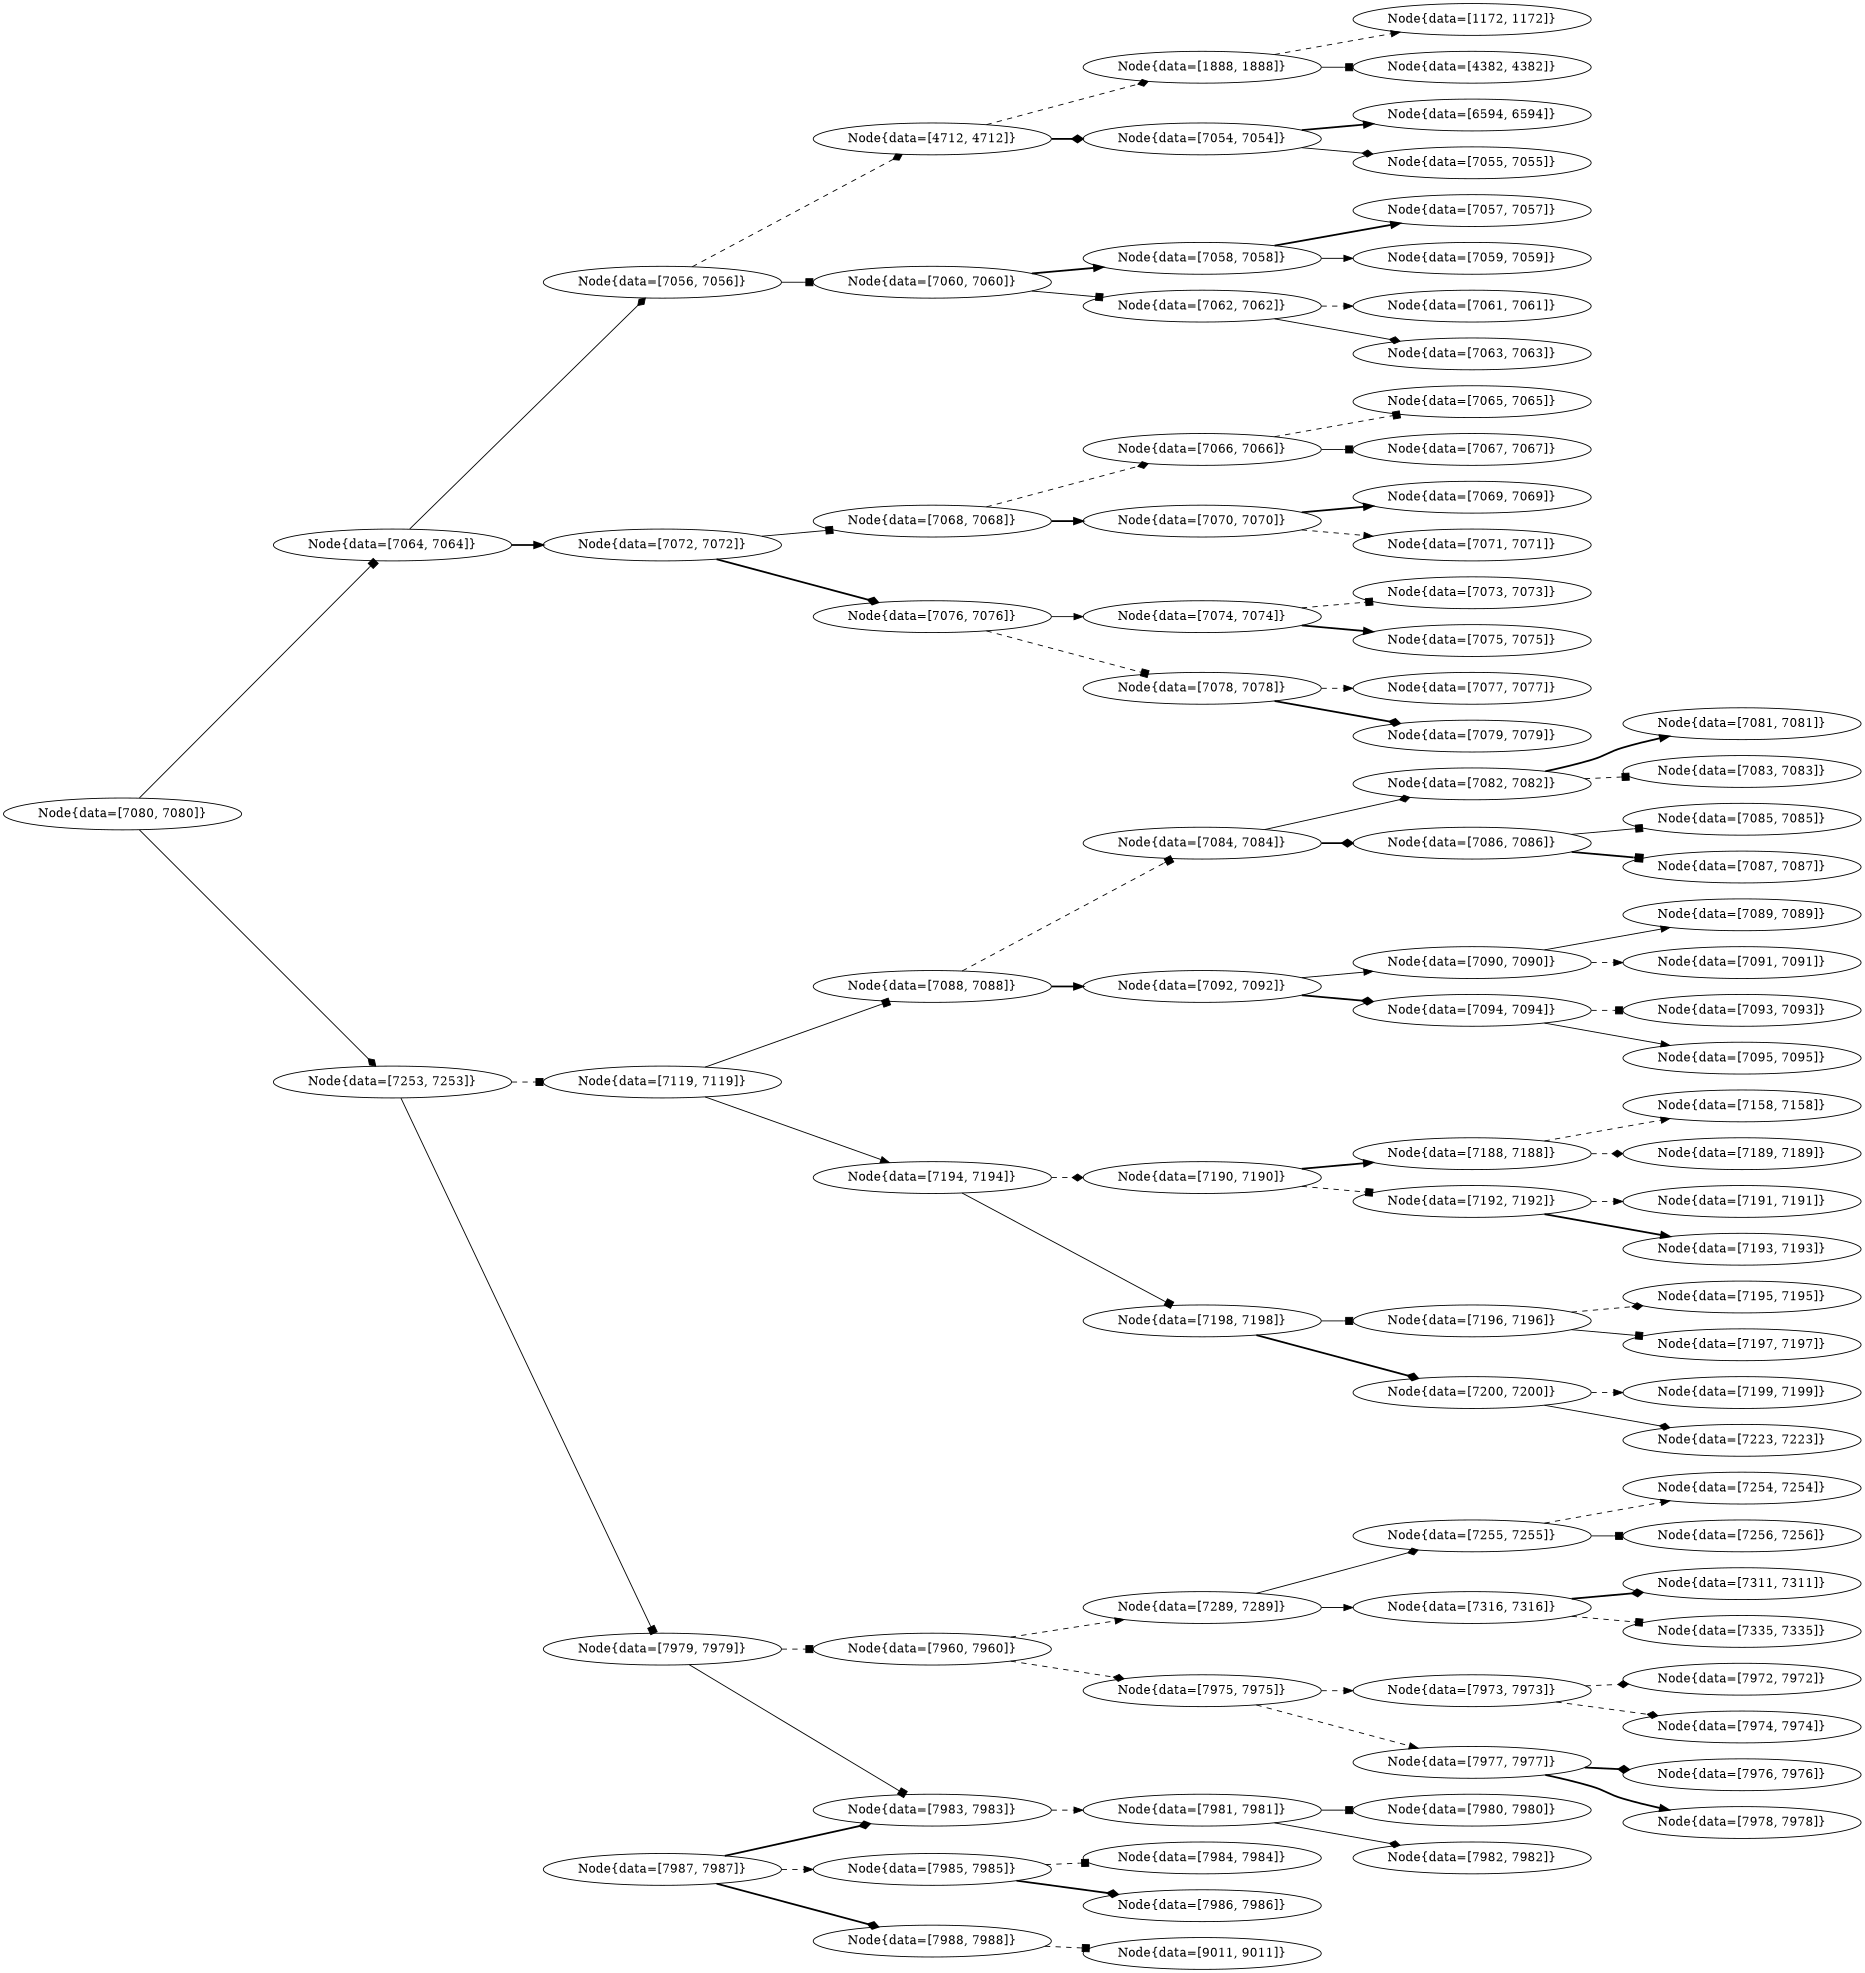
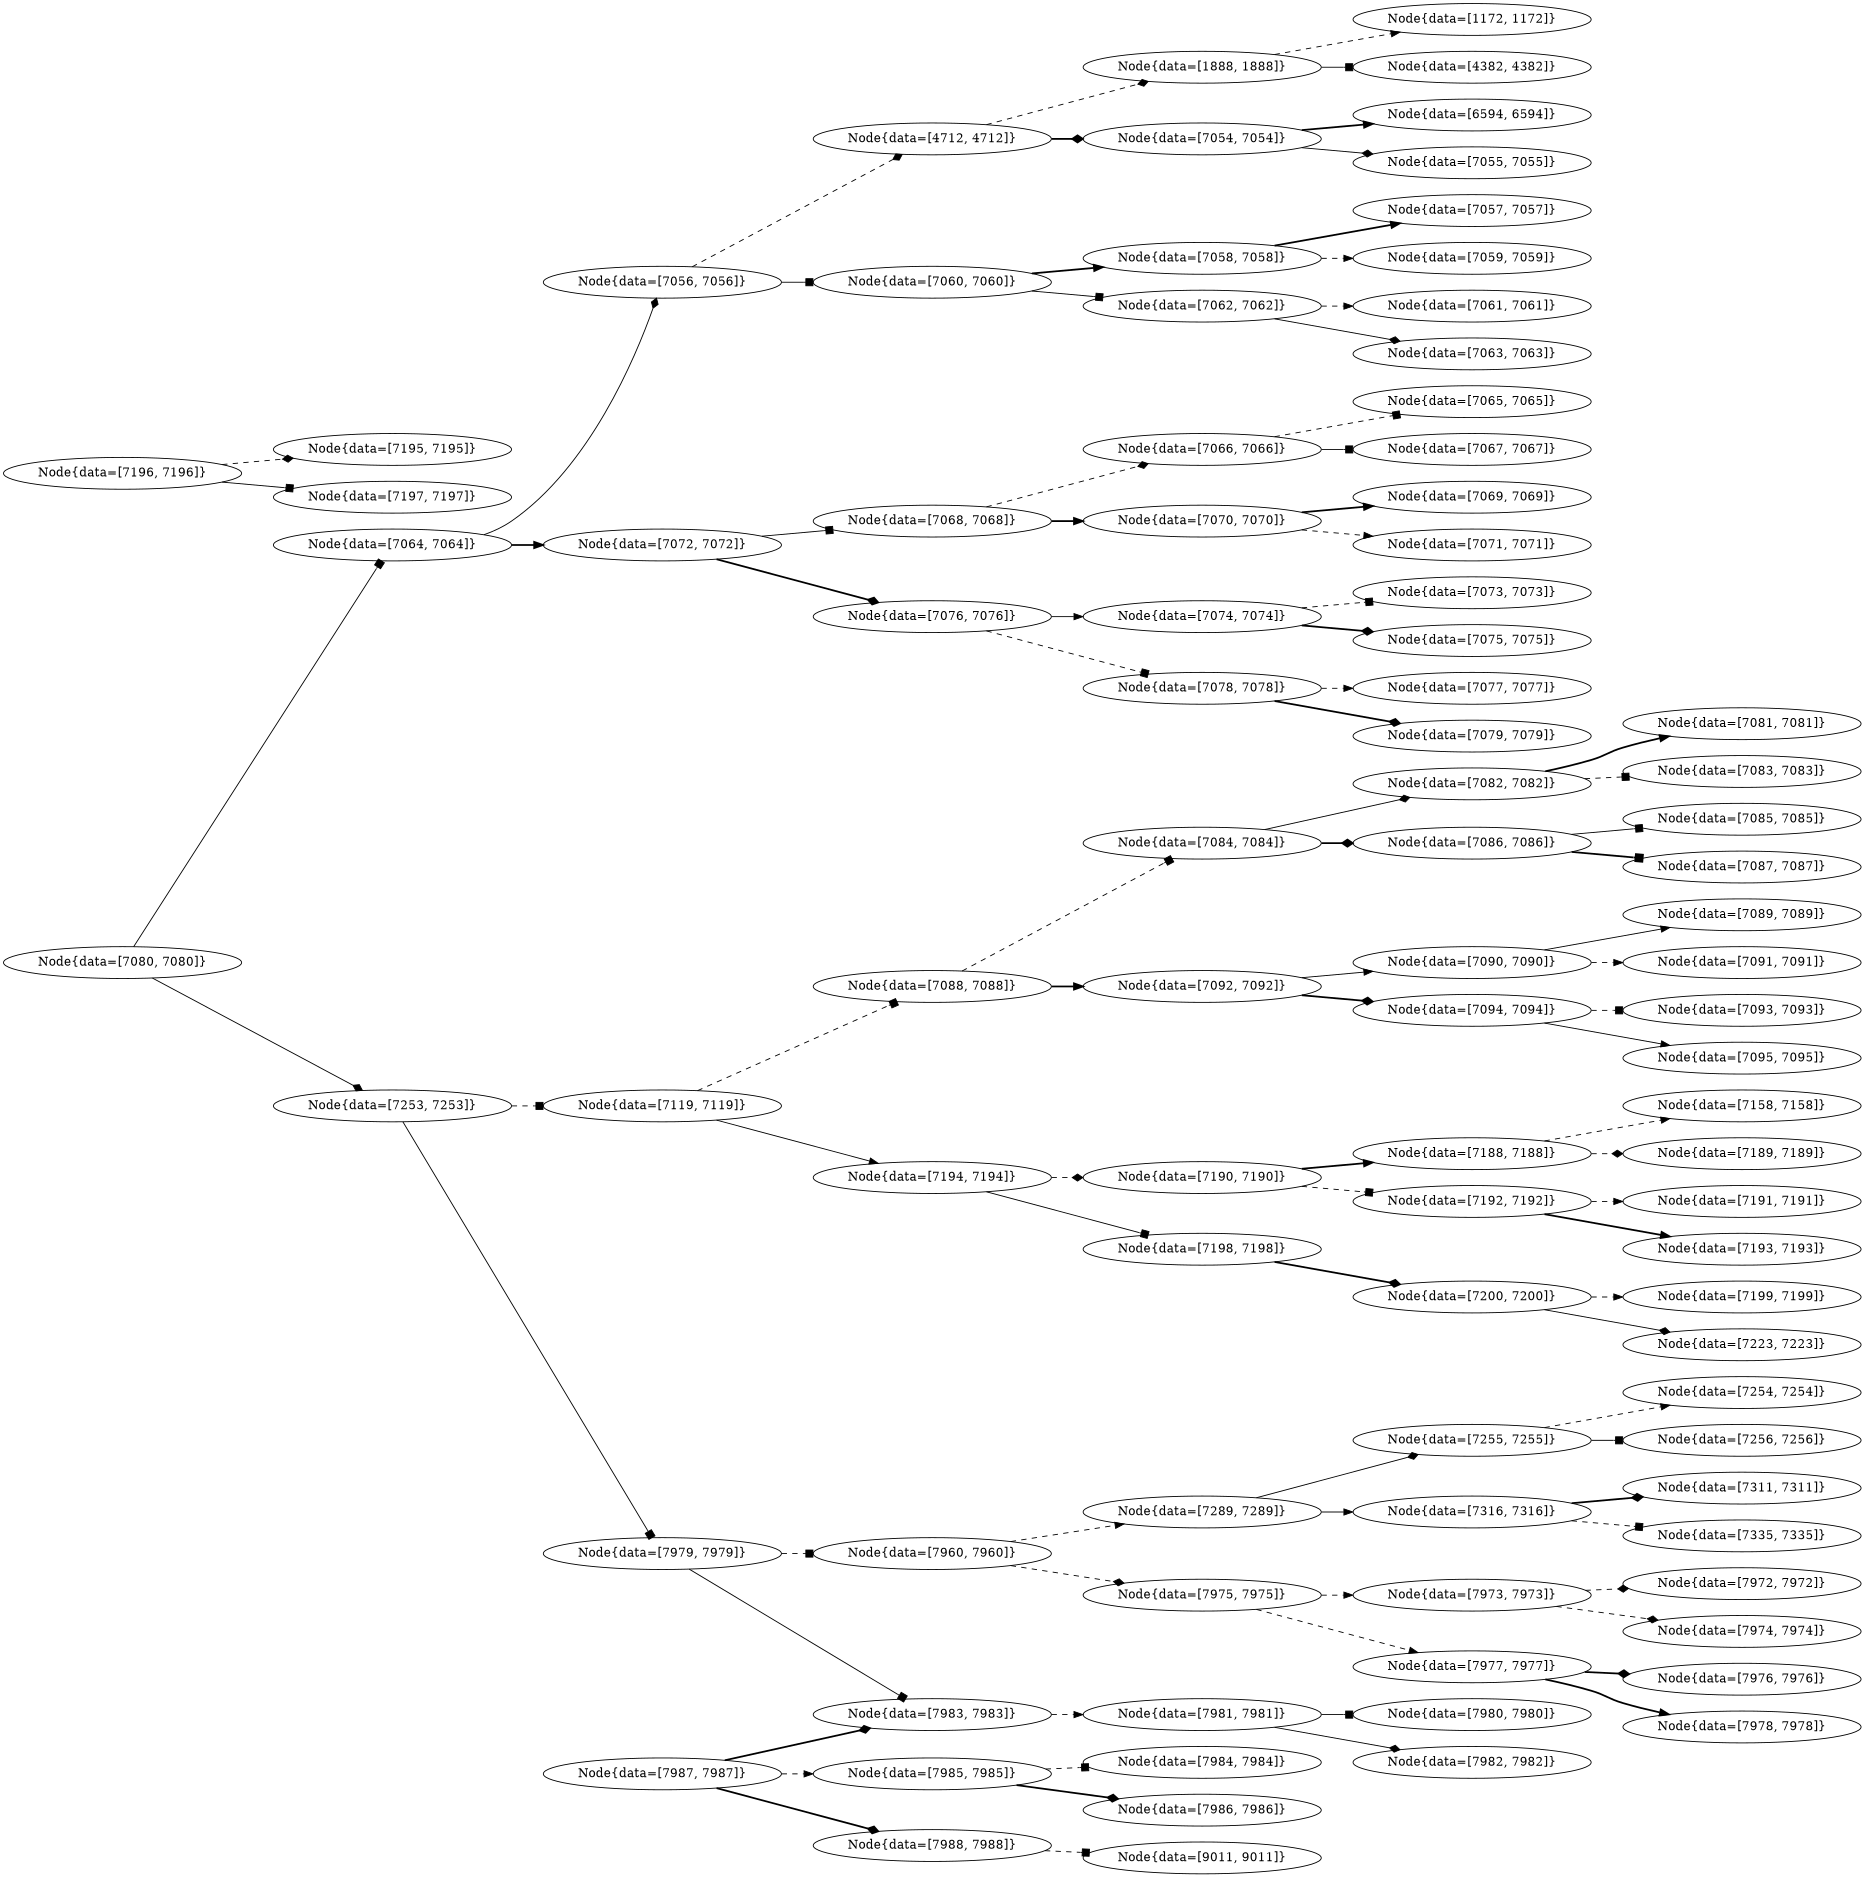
(1333, 258) -> (1333, 258)
(1333, 628) -> (1332, 628)
(793, 1036) -> (793, 1048)
(1333, 1321) -> none
